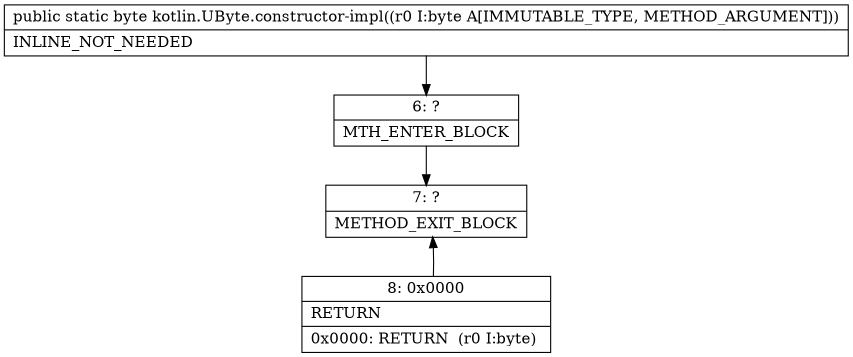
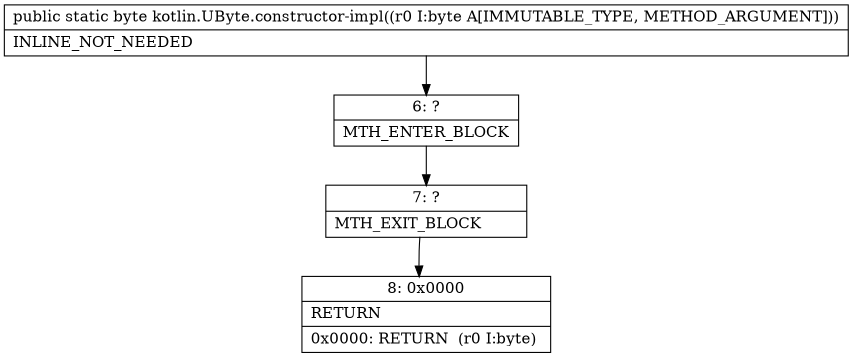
(426, 224) -> (408, 224)
(434, 262) -> (419, 251)
